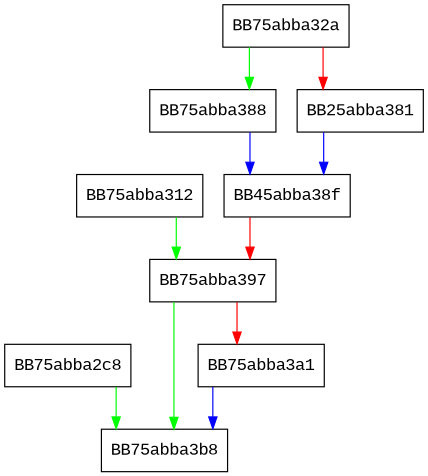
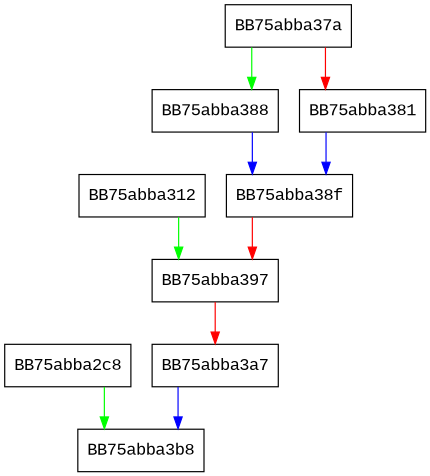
(286, 26) -> (288, 26)
(360, 111) -> (363, 111)
(287, 196) -> (289, 196)
(174, 360) -> none
(261, 366) -> (215, 366)
